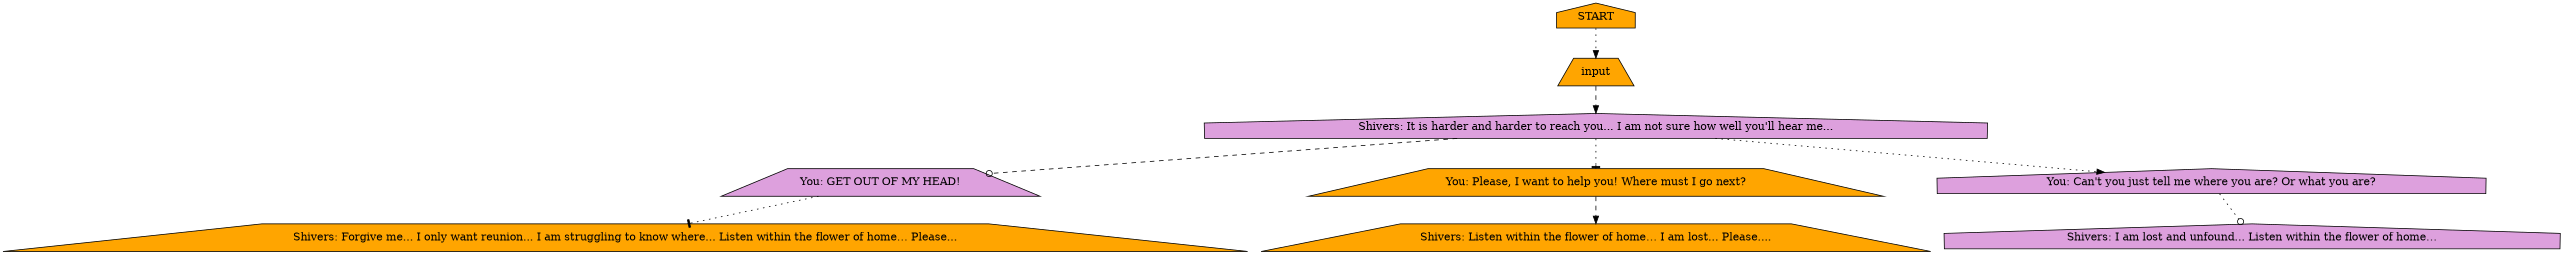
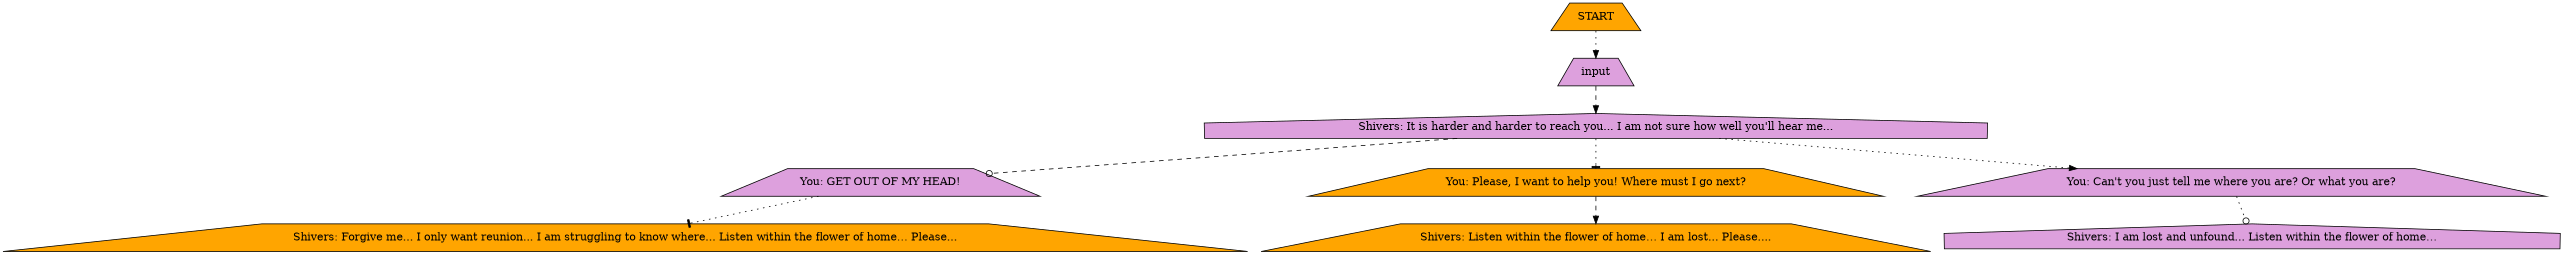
(1596, 17) -> (1596, 17)
(1596, 72) -> (1596, 72)
(2212, 182) -> (2231, 182)
